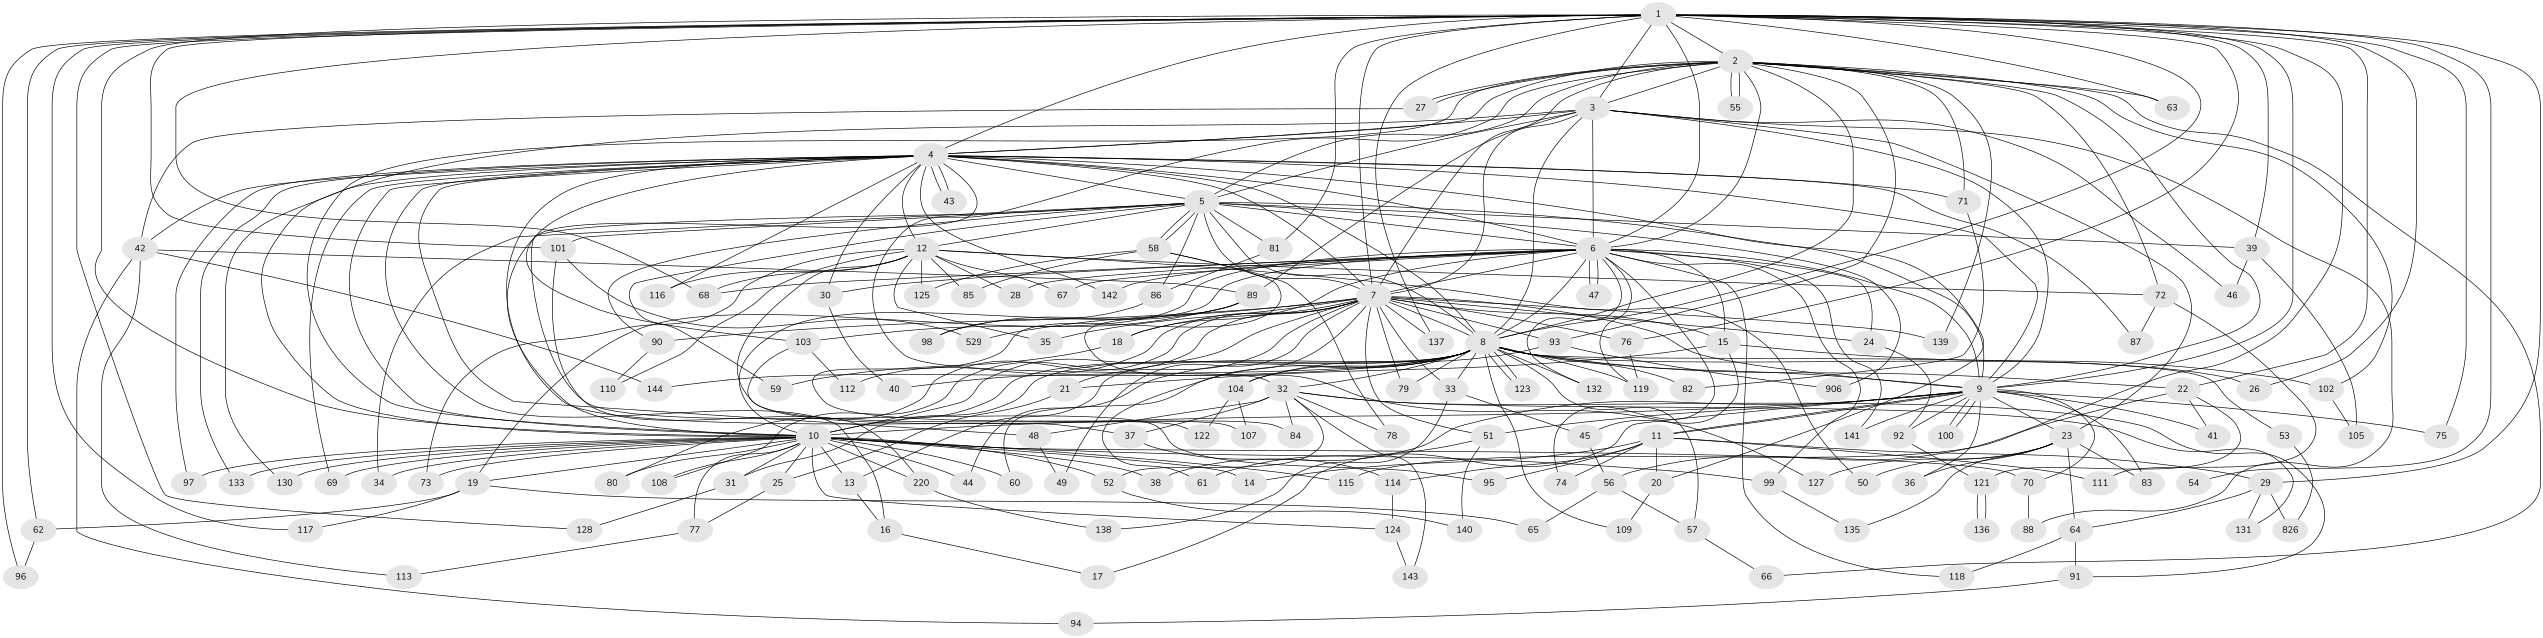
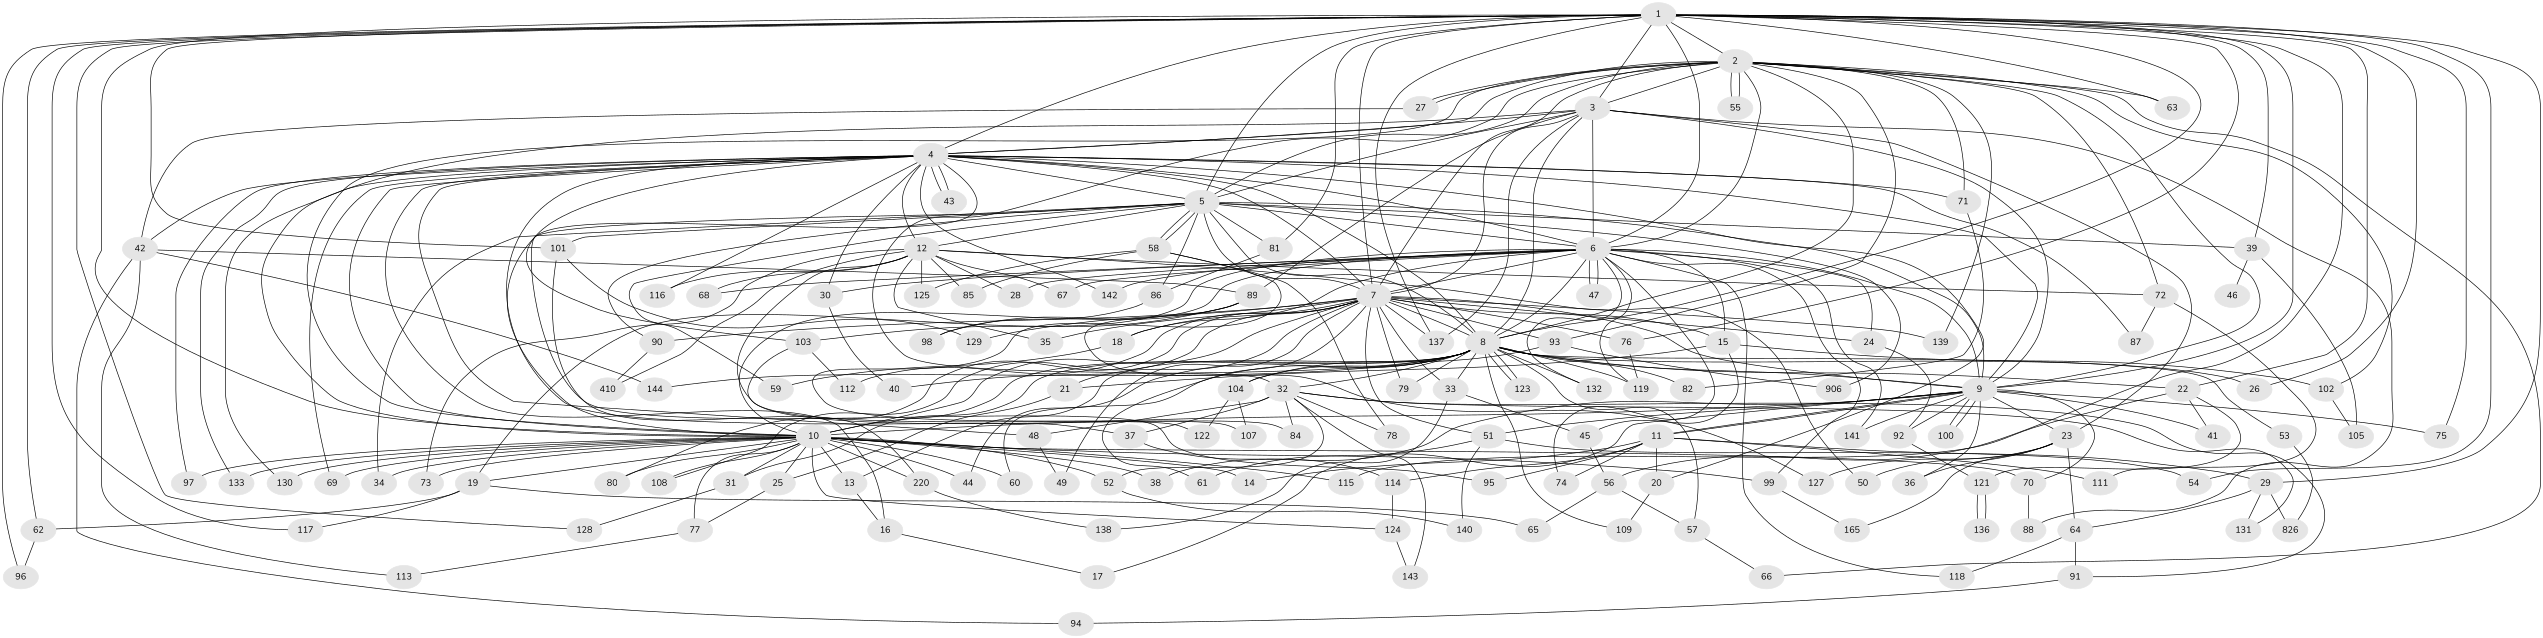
(605, 44) -> (1389, 32)
(1939, 125) -> (1509, 208)
(974, 343) -> (974, 343)
(608, 390) -> (608, 390)
none -> (1810, 453)
(2147, 483) -> none
(1852, 530) -> (1852, 530)
